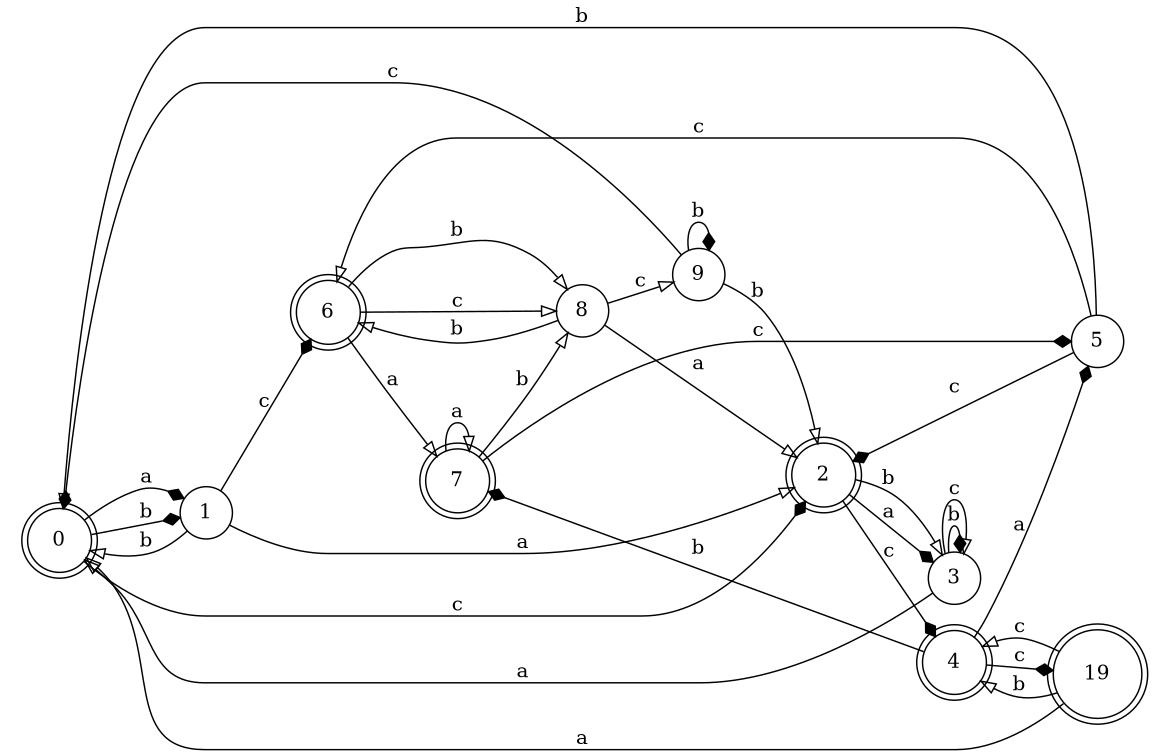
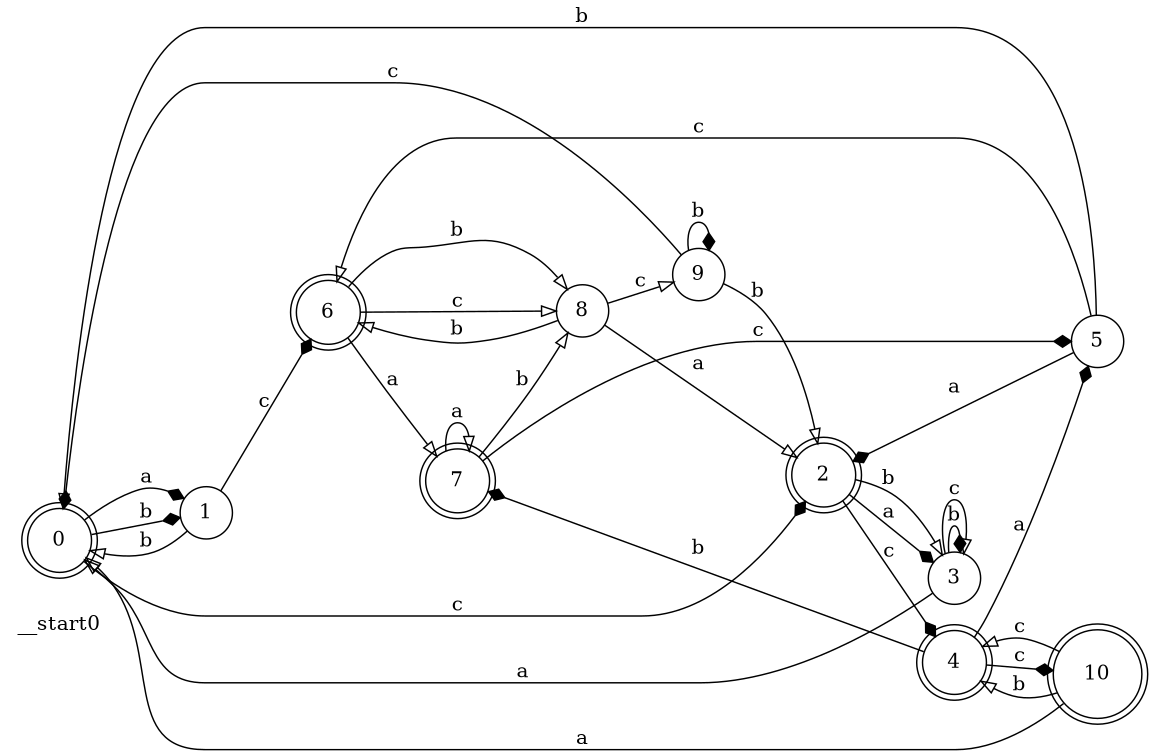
(954, 387) -> (954, 387)
(507, 554) -> none
none -> (60, 625)
(1098, 674) -> (1098, 674)
